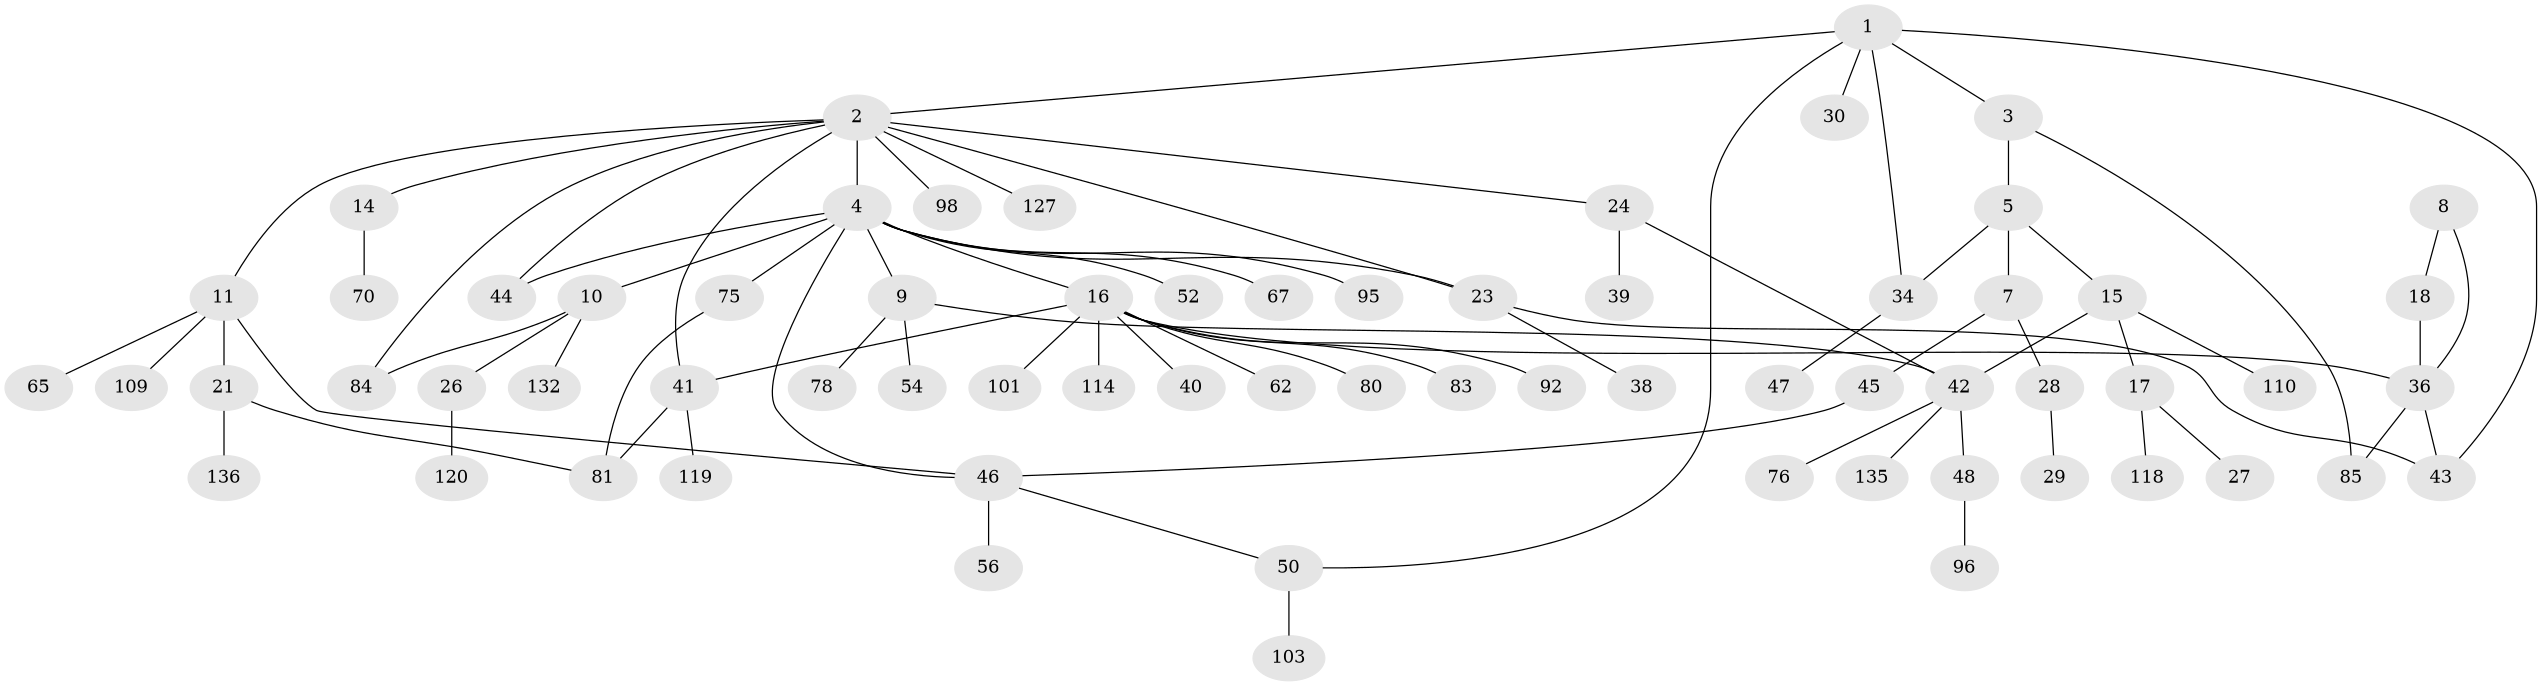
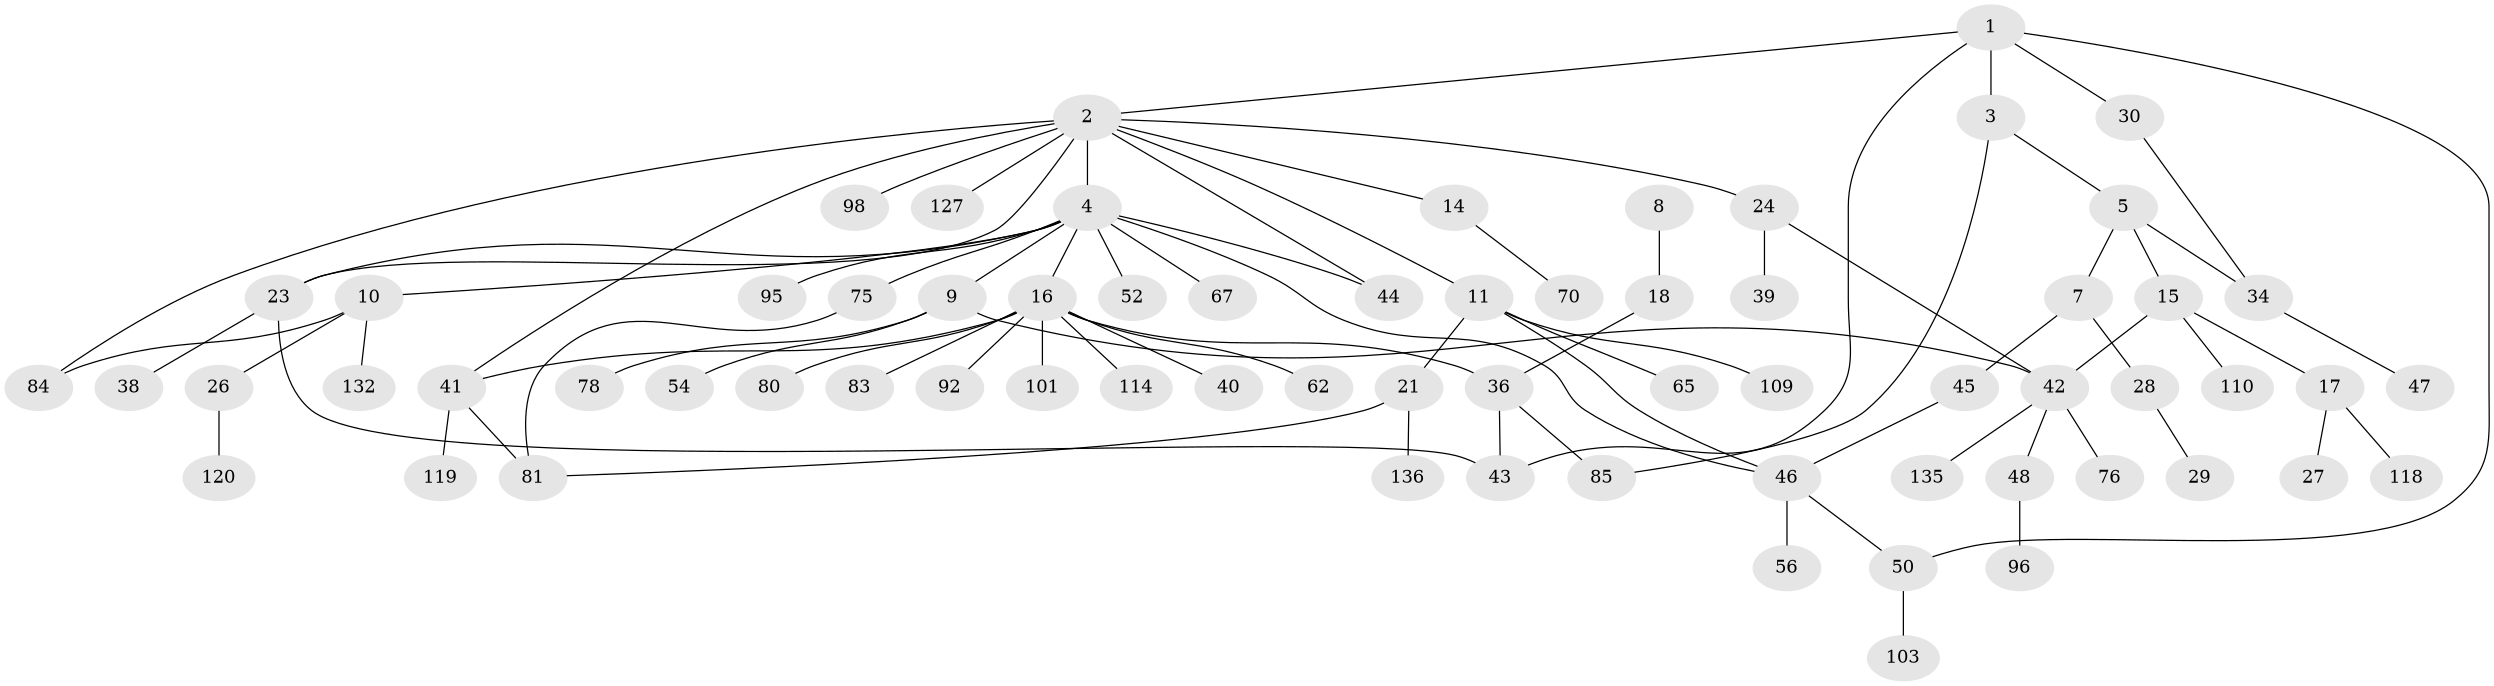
(1888, 162) -> (2194, 208)
(2468, 302) -> none
